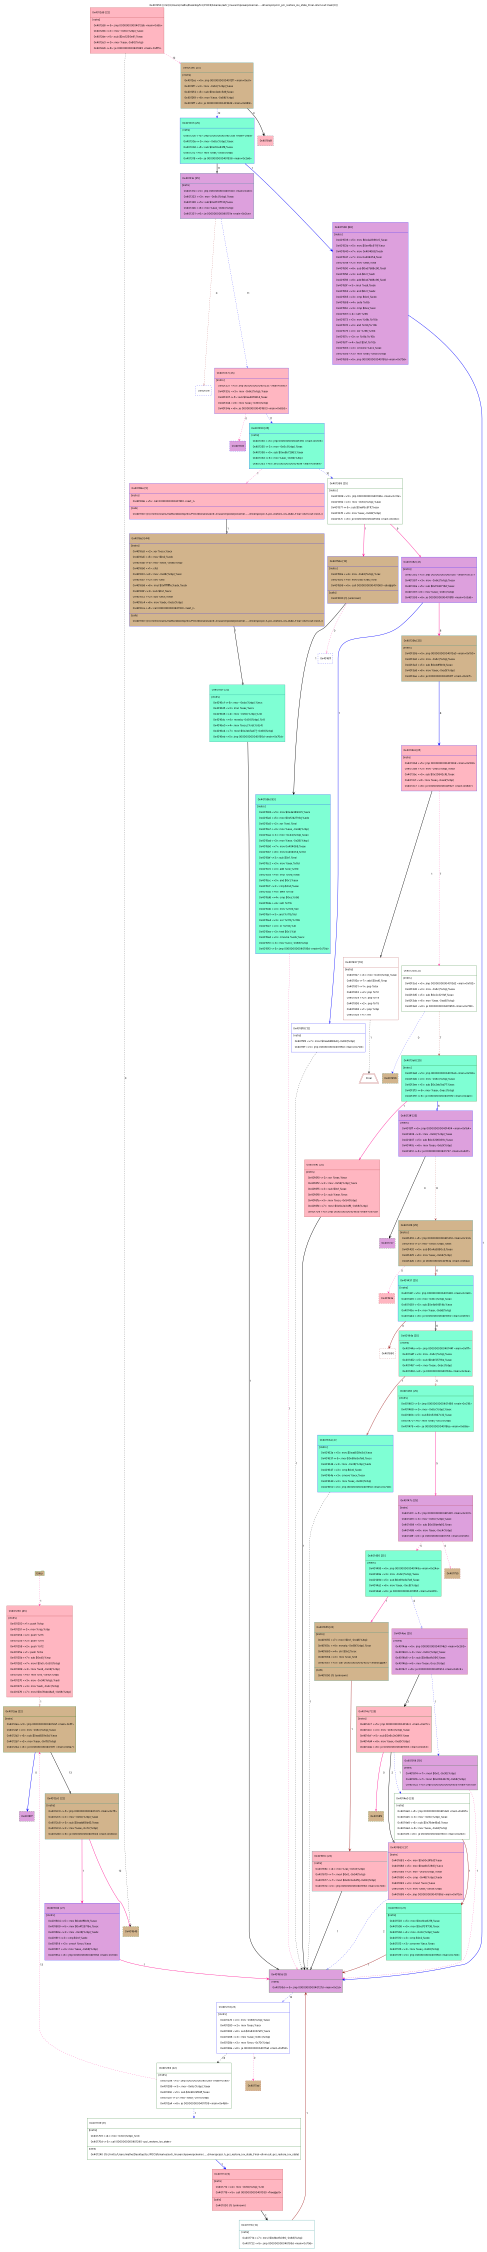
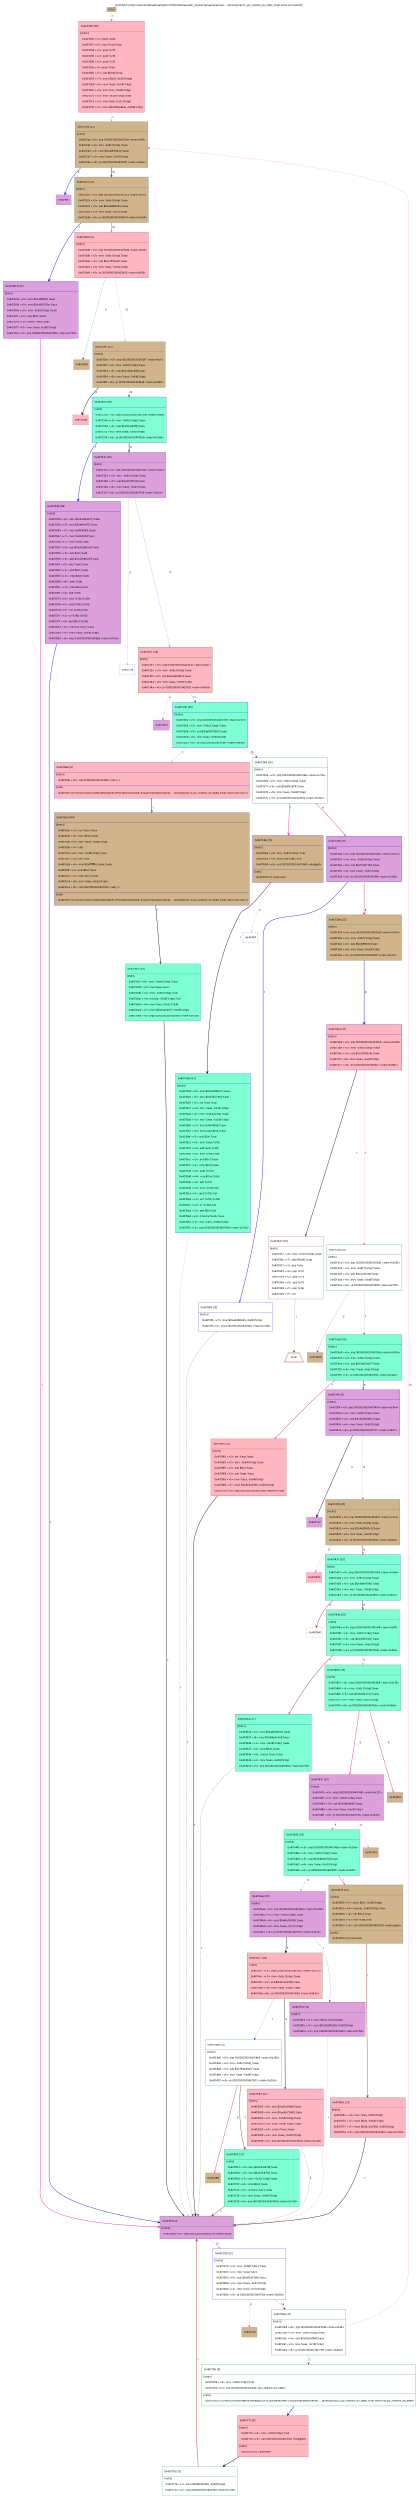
(252, 391) -> (175, 670)
(378, 1781) -> (226, 2128)
none -> (395, 1797)
(82, 1870) -> (62, 249)
(108, 1883) -> (111, 227)
